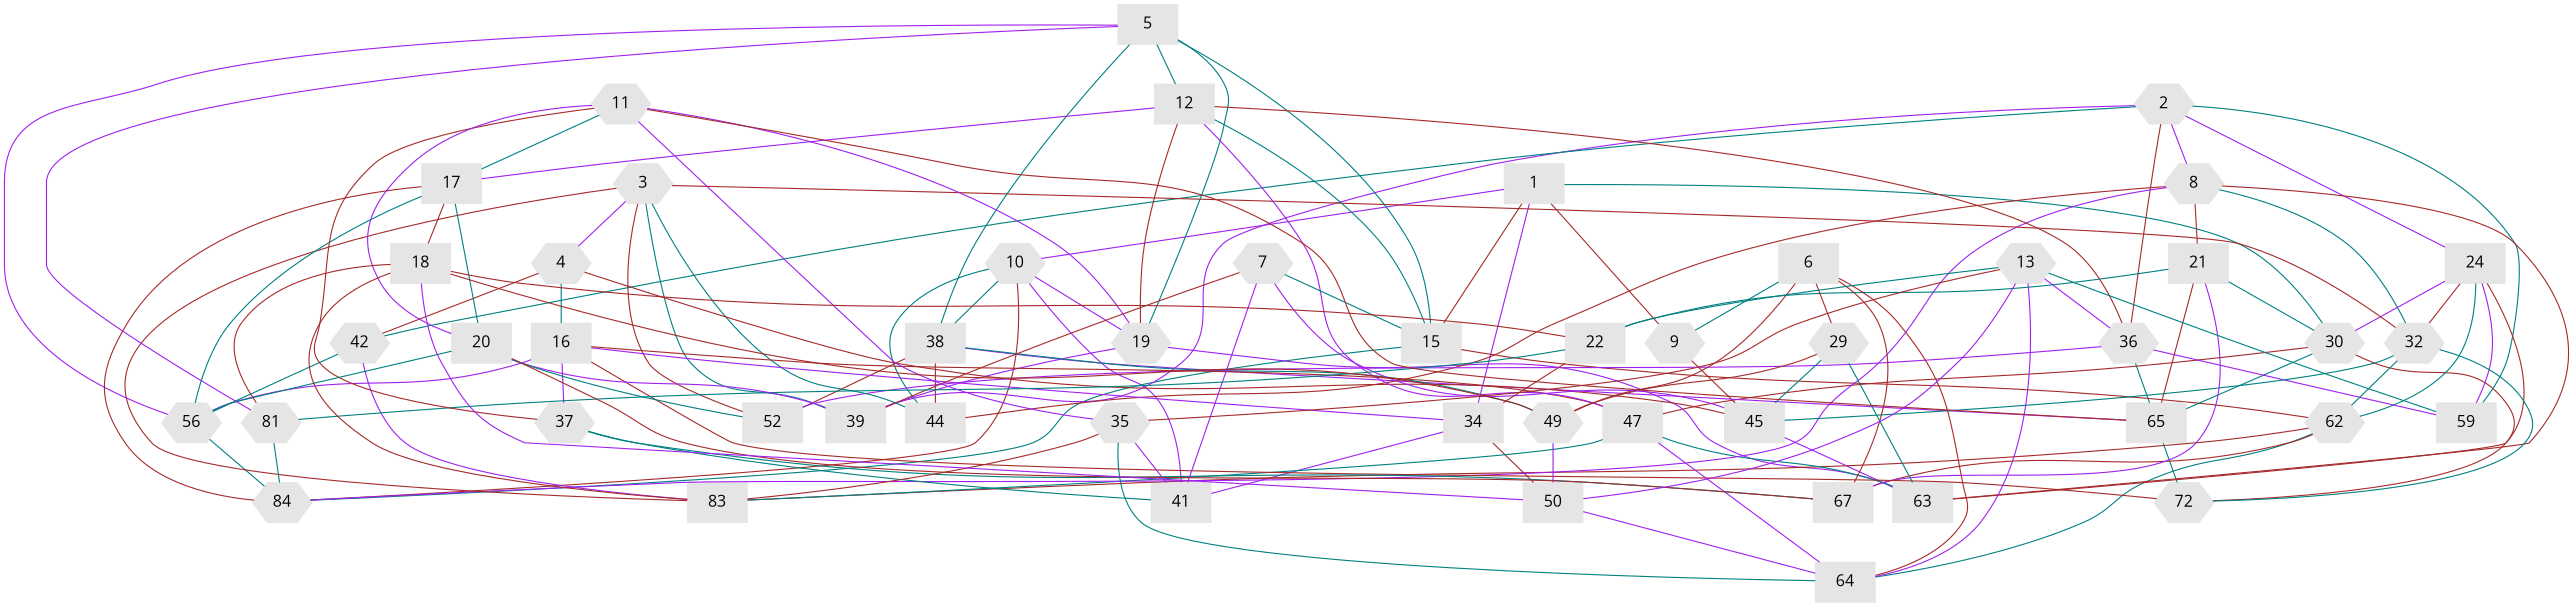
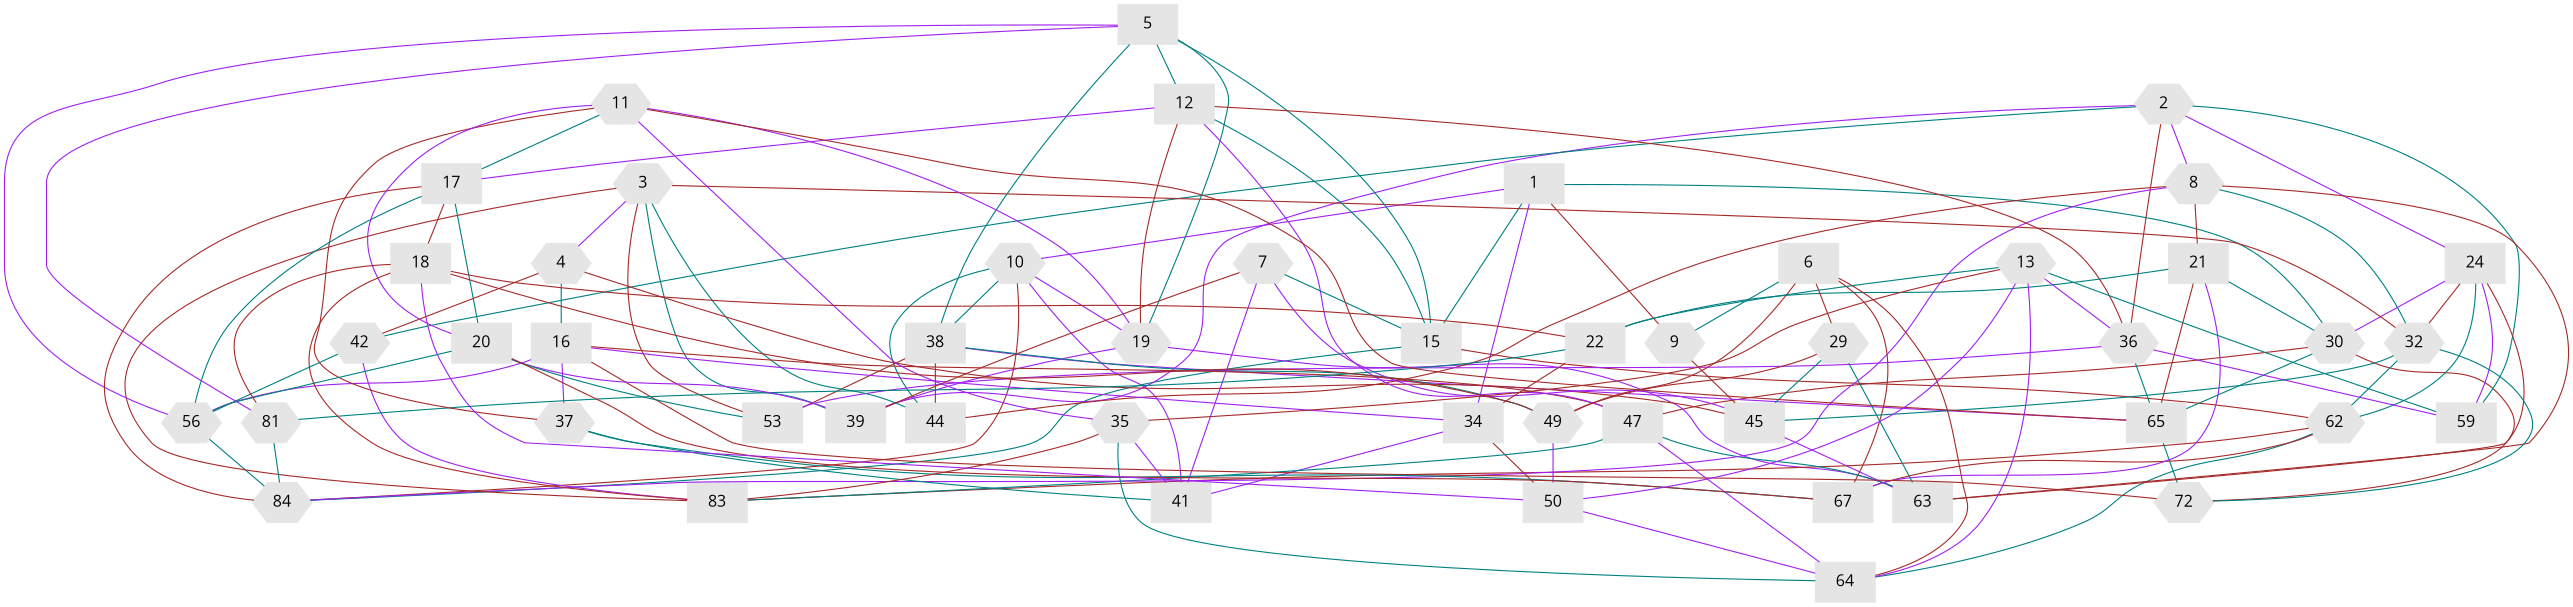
(1483, 263) -> (1483, 263)
(773, 423) -> (773, 423)
